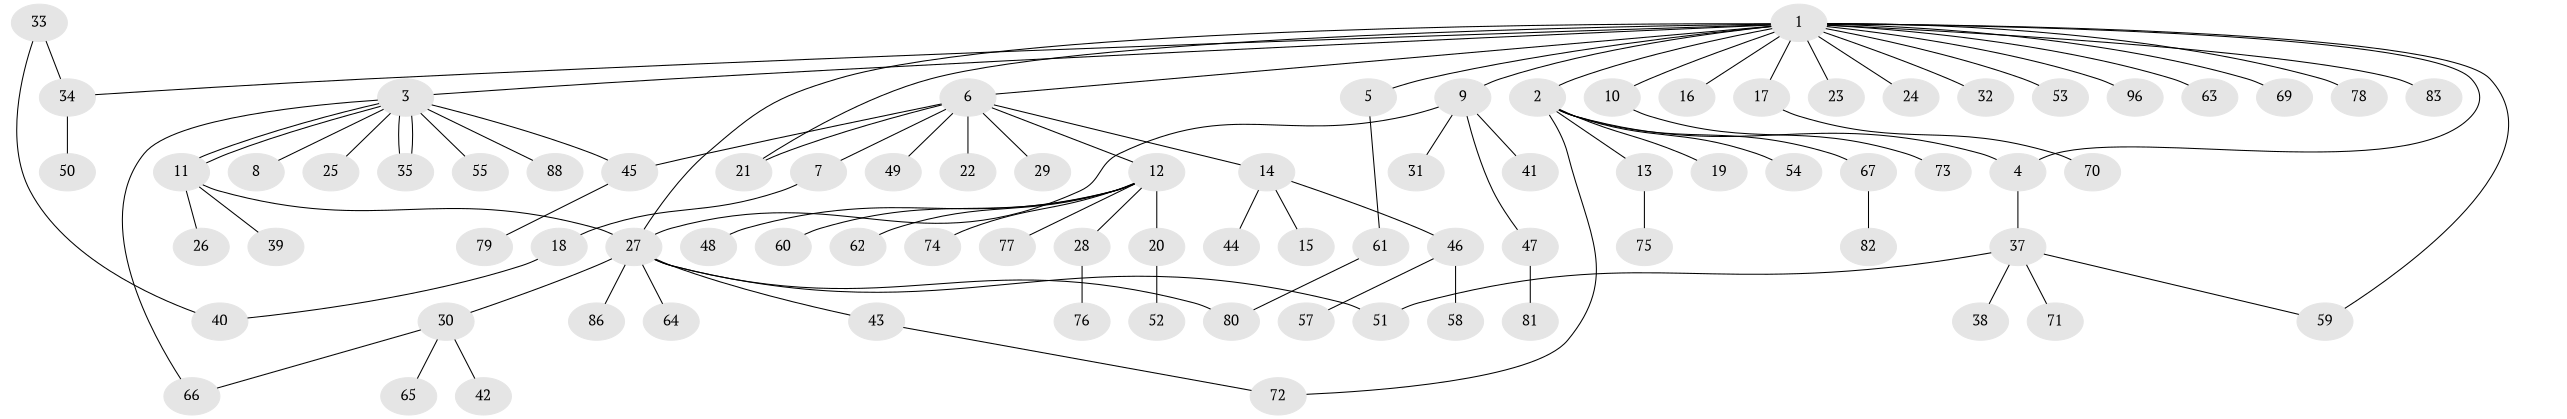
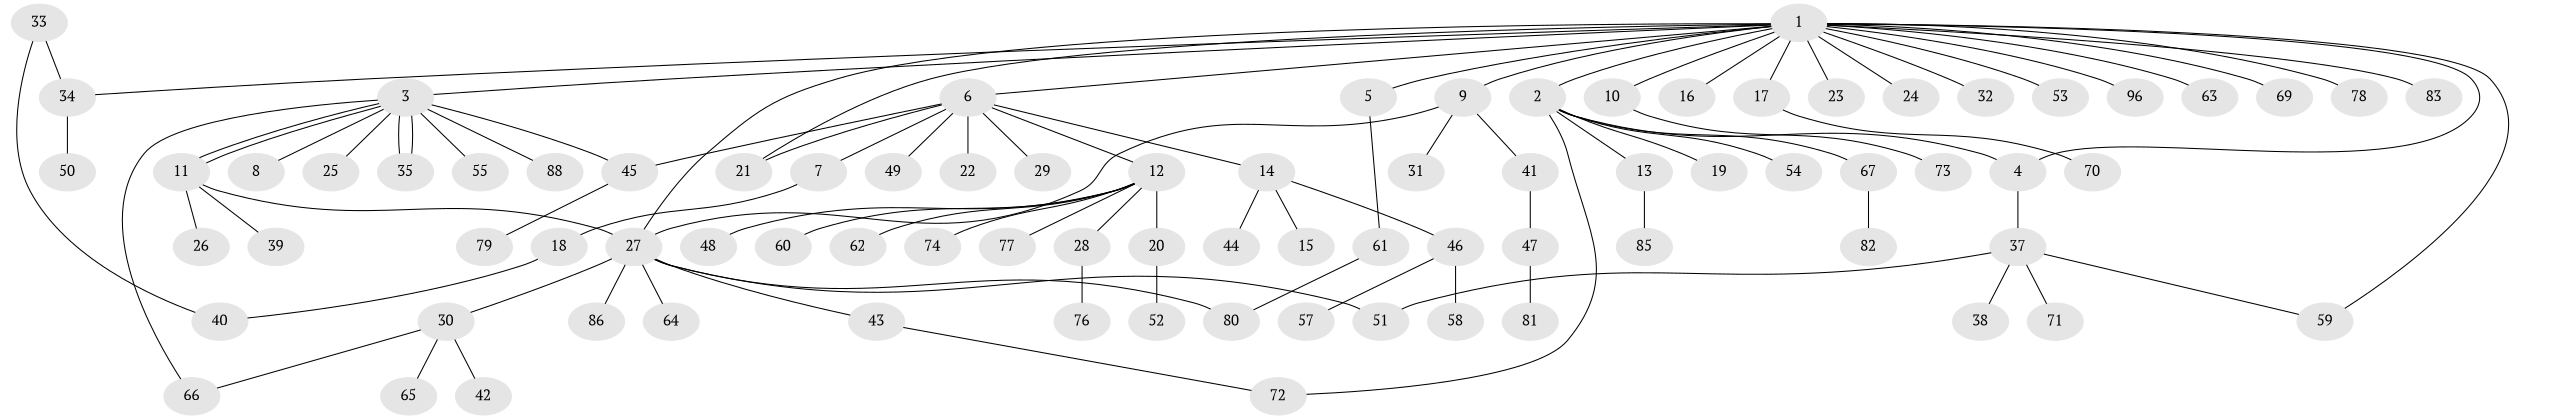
(1486, 176) -> (1530, 210)
(1644, 247) -> (1644, 247)
